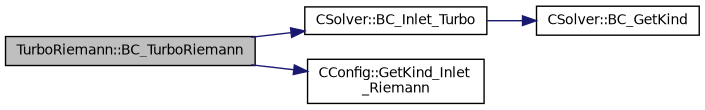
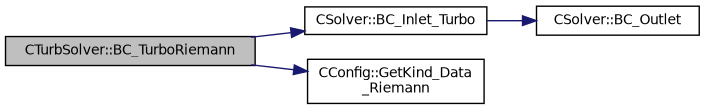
(618, 21) -> (618, 21)
(130, 51) -> (130, 51)
(396, 81) -> (396, 81)
